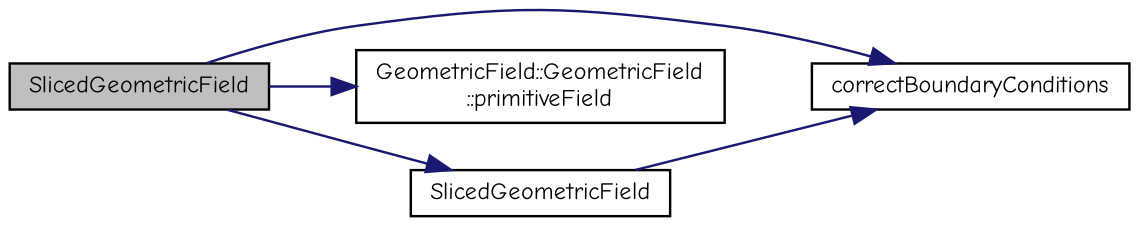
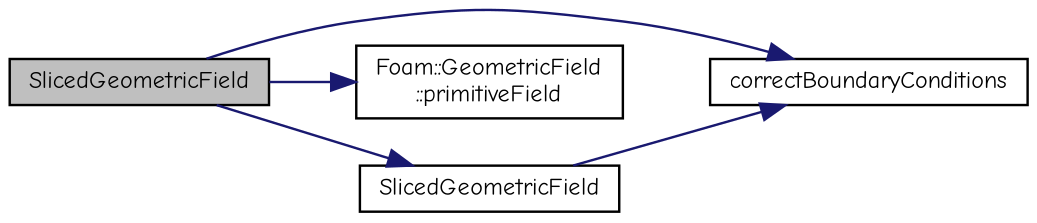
(540, 86) -> (490, 82)
